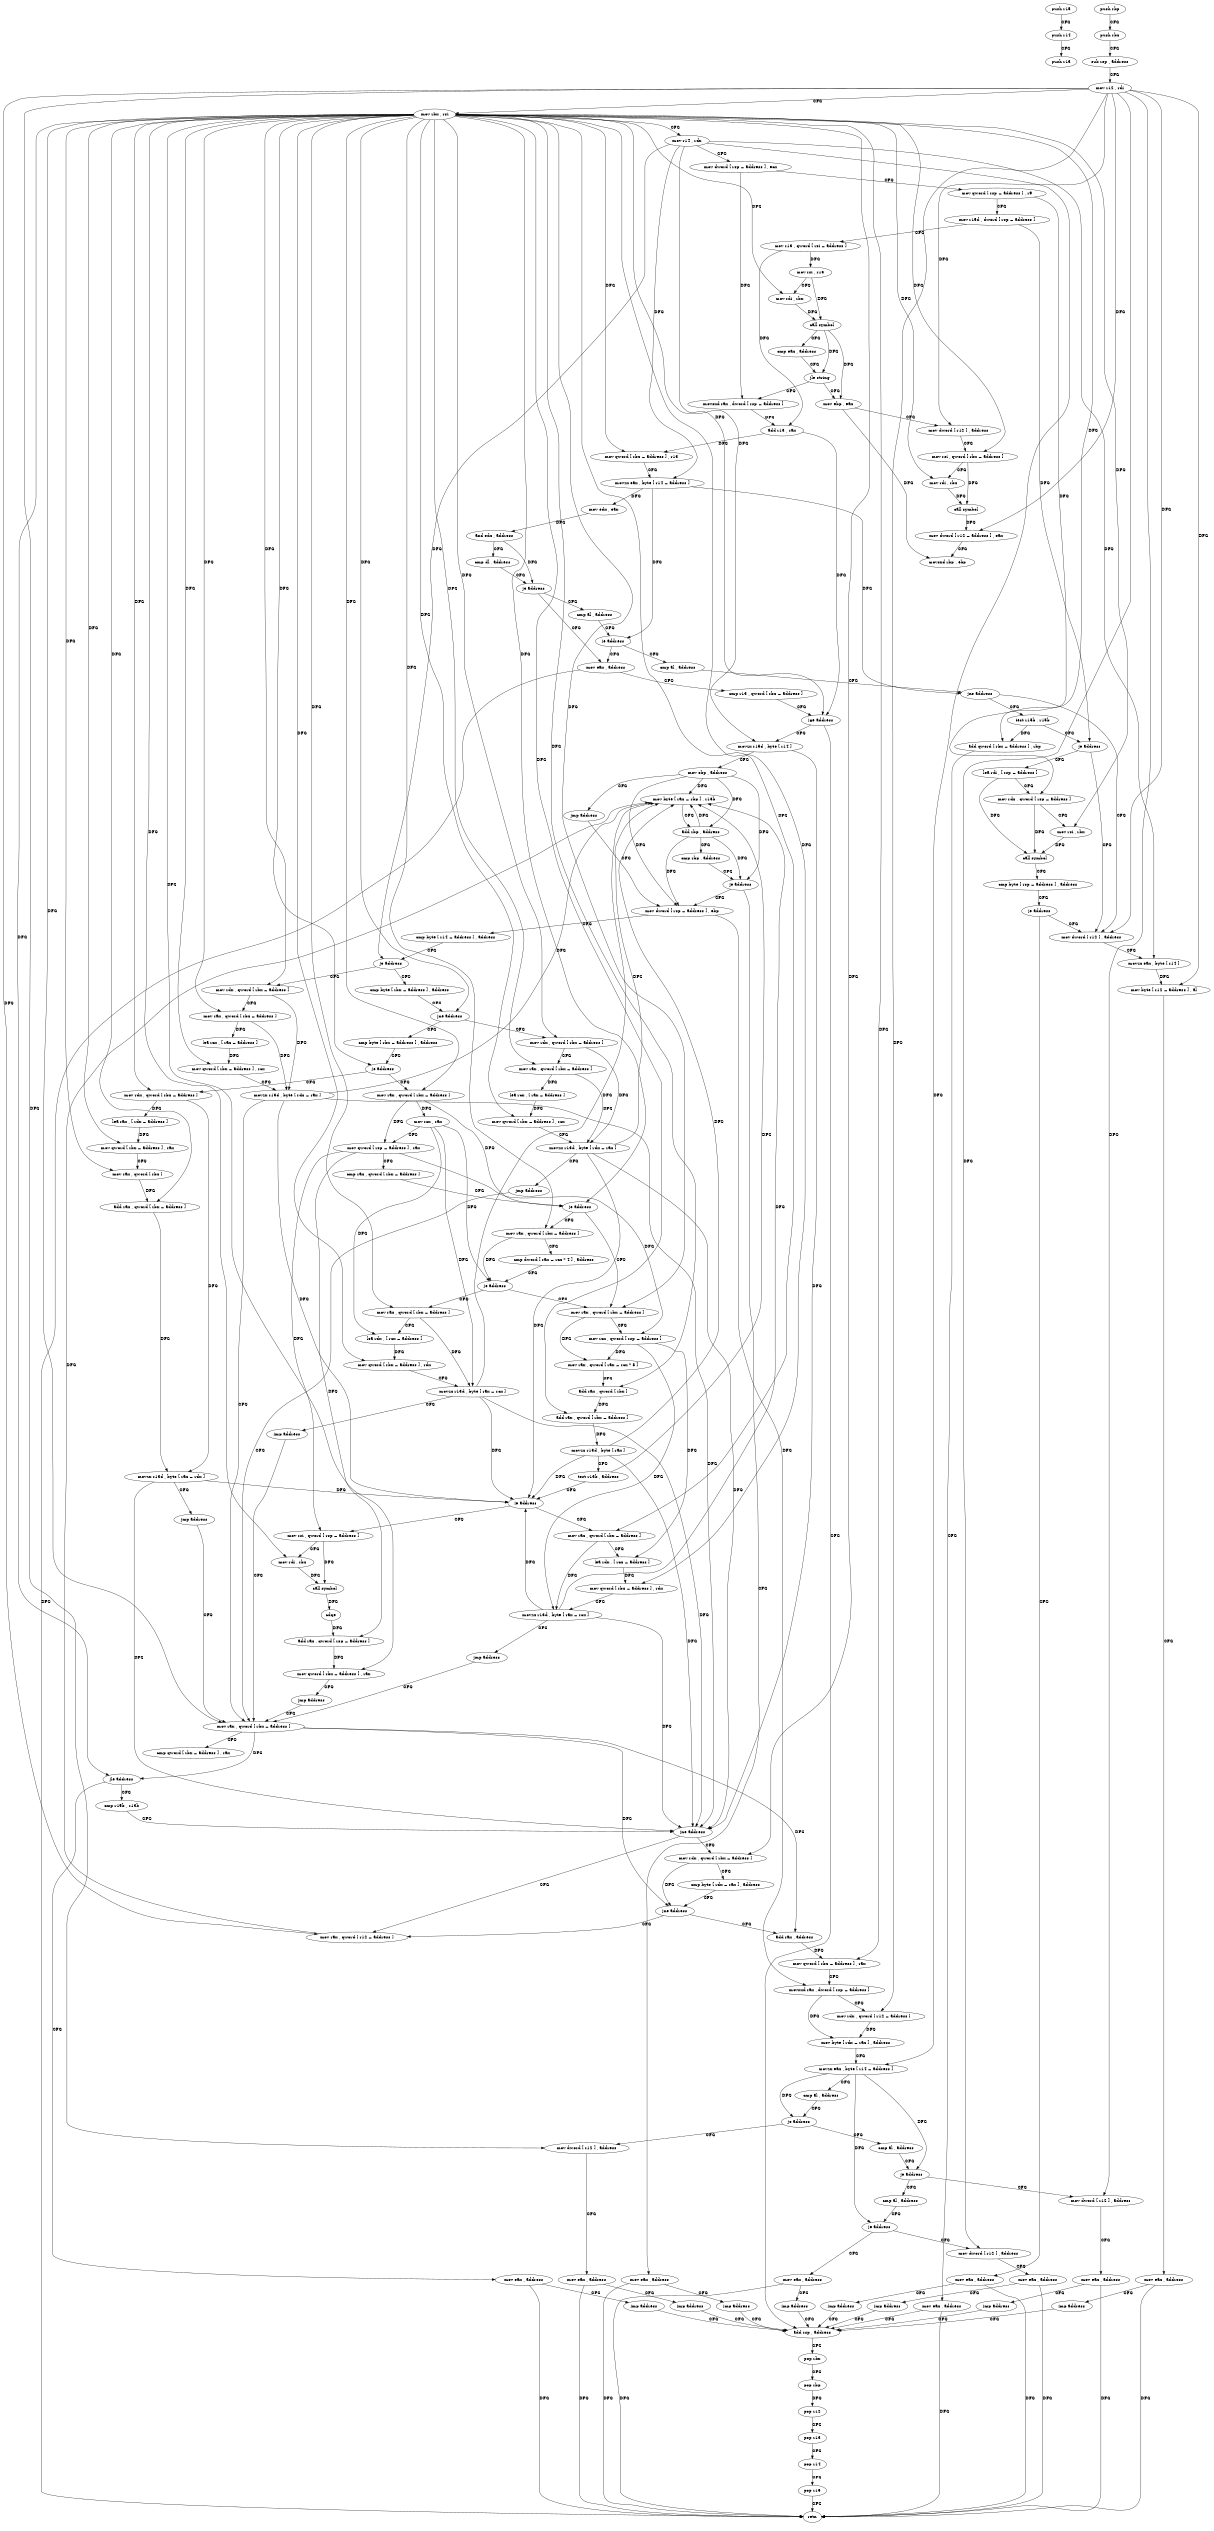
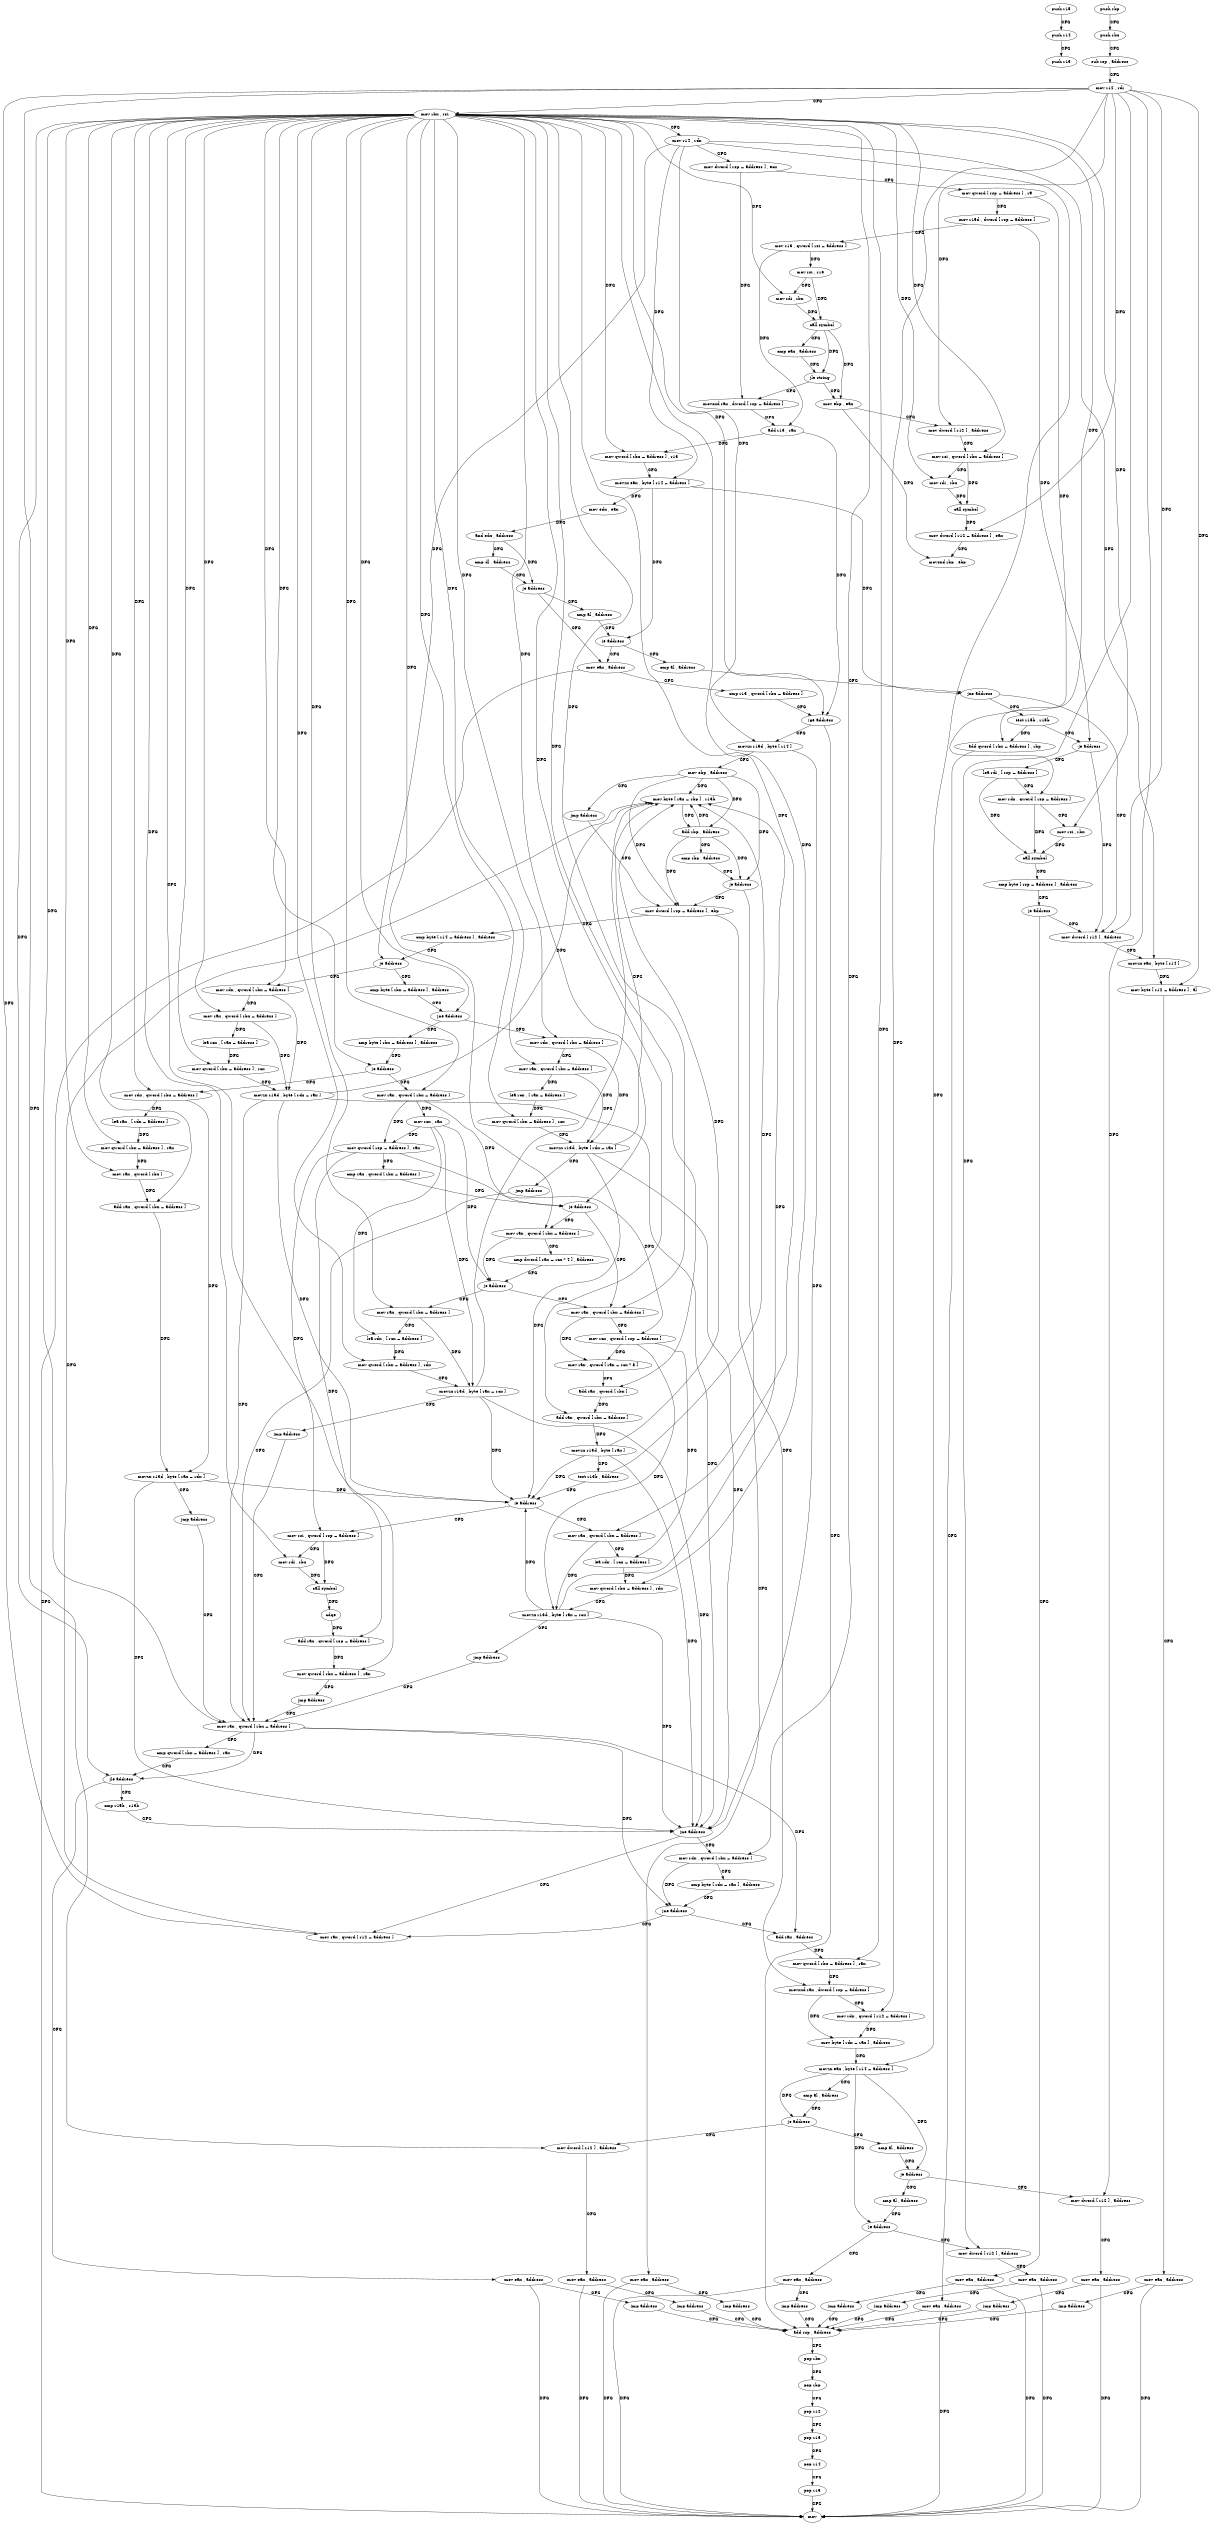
none -> (158, 1766)
(817, 2398) -> (817, 2398)
(812, 2517) -> (812, 2517)
